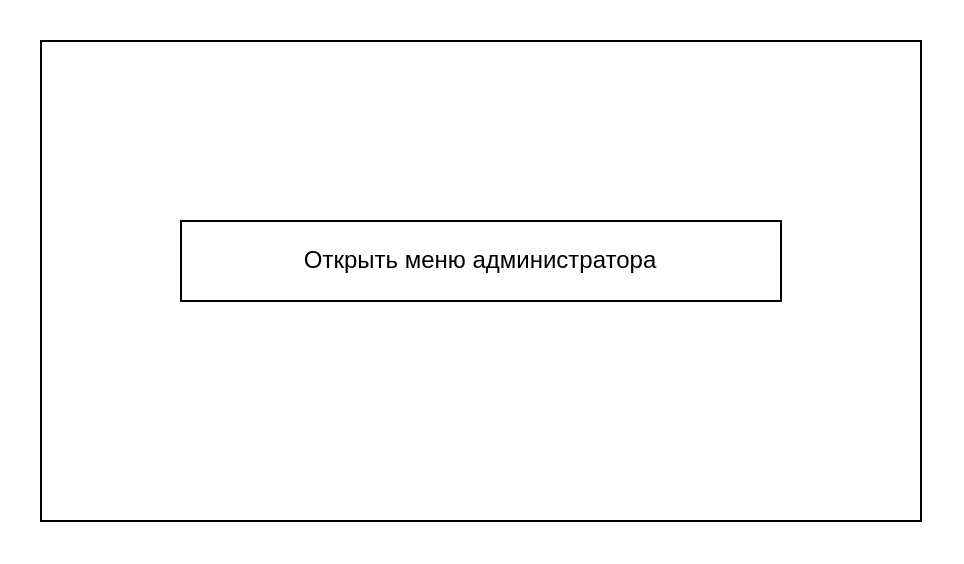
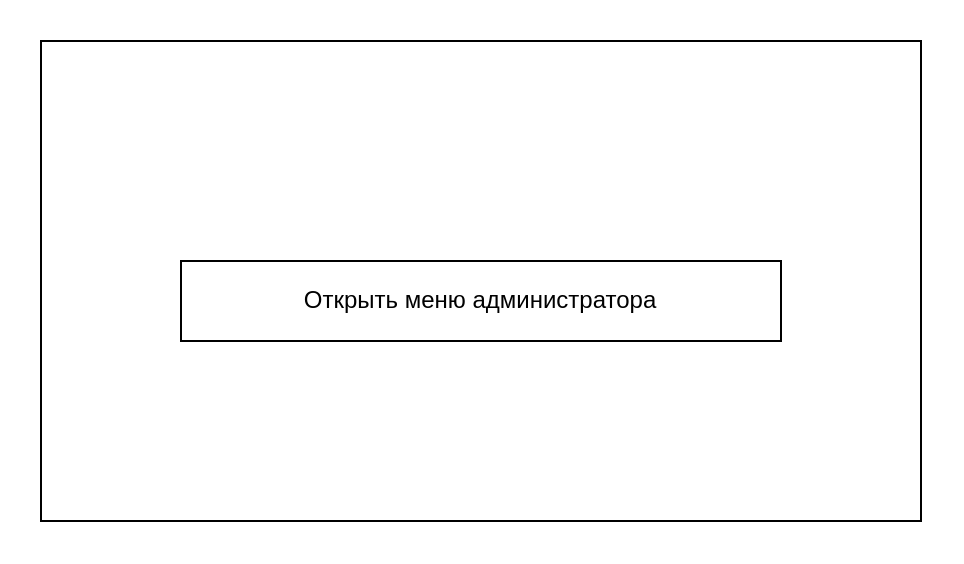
(481, 261) -> (481, 301)
